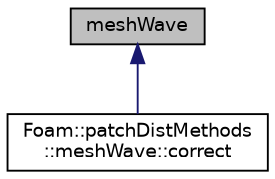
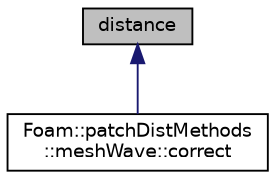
(138, 26) -> (138, 26)
